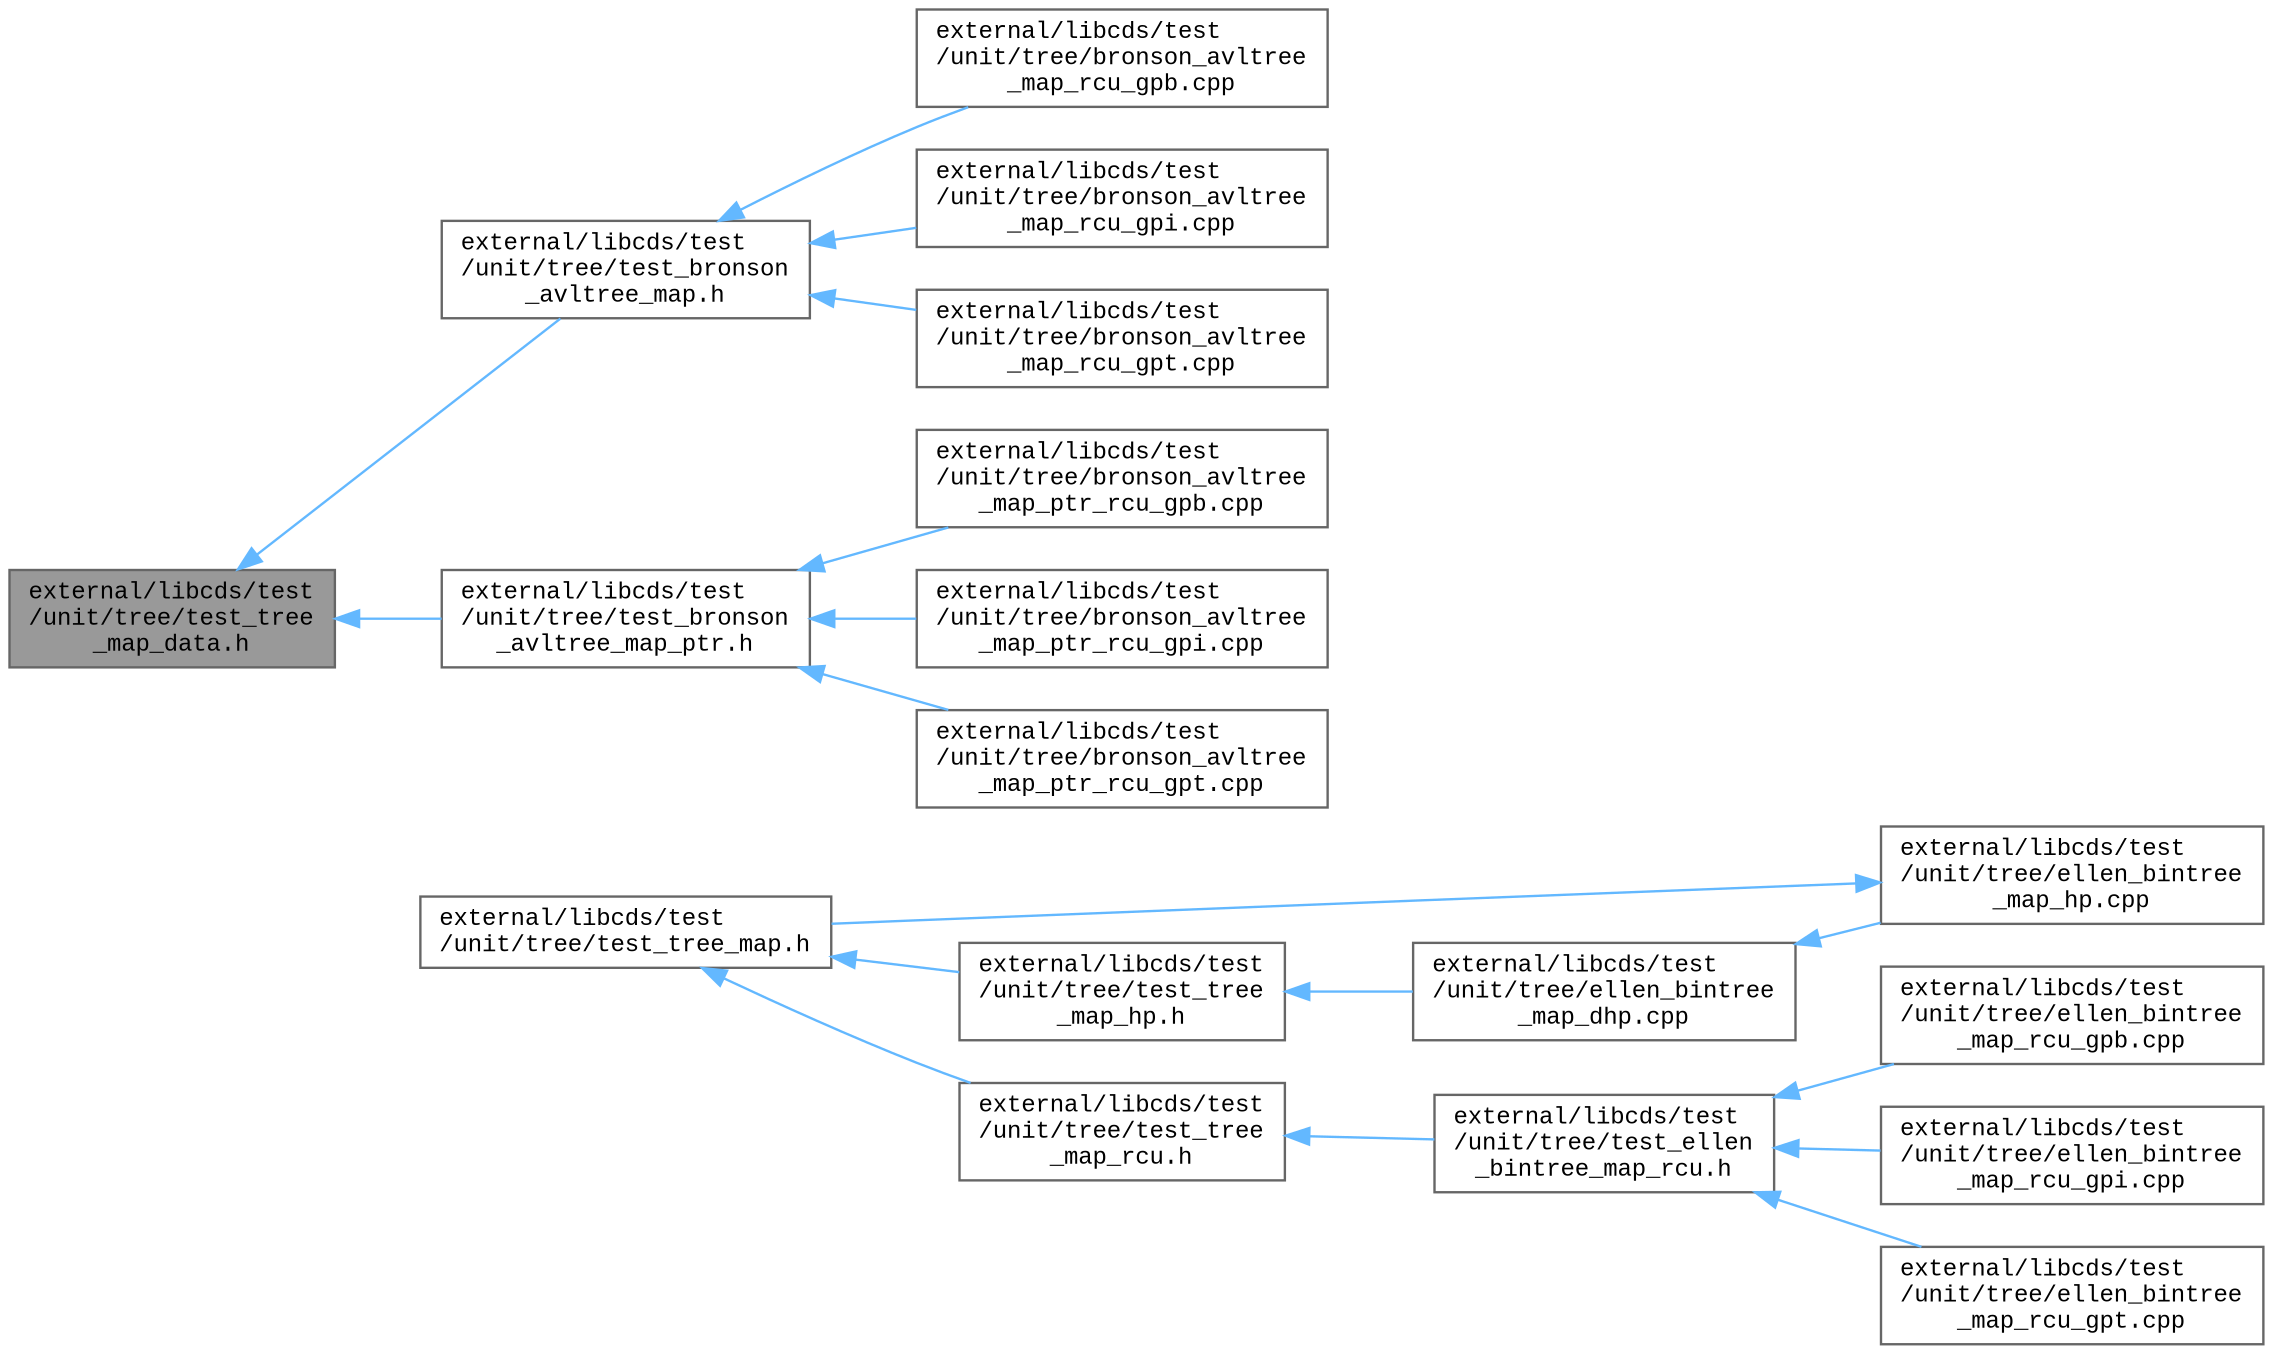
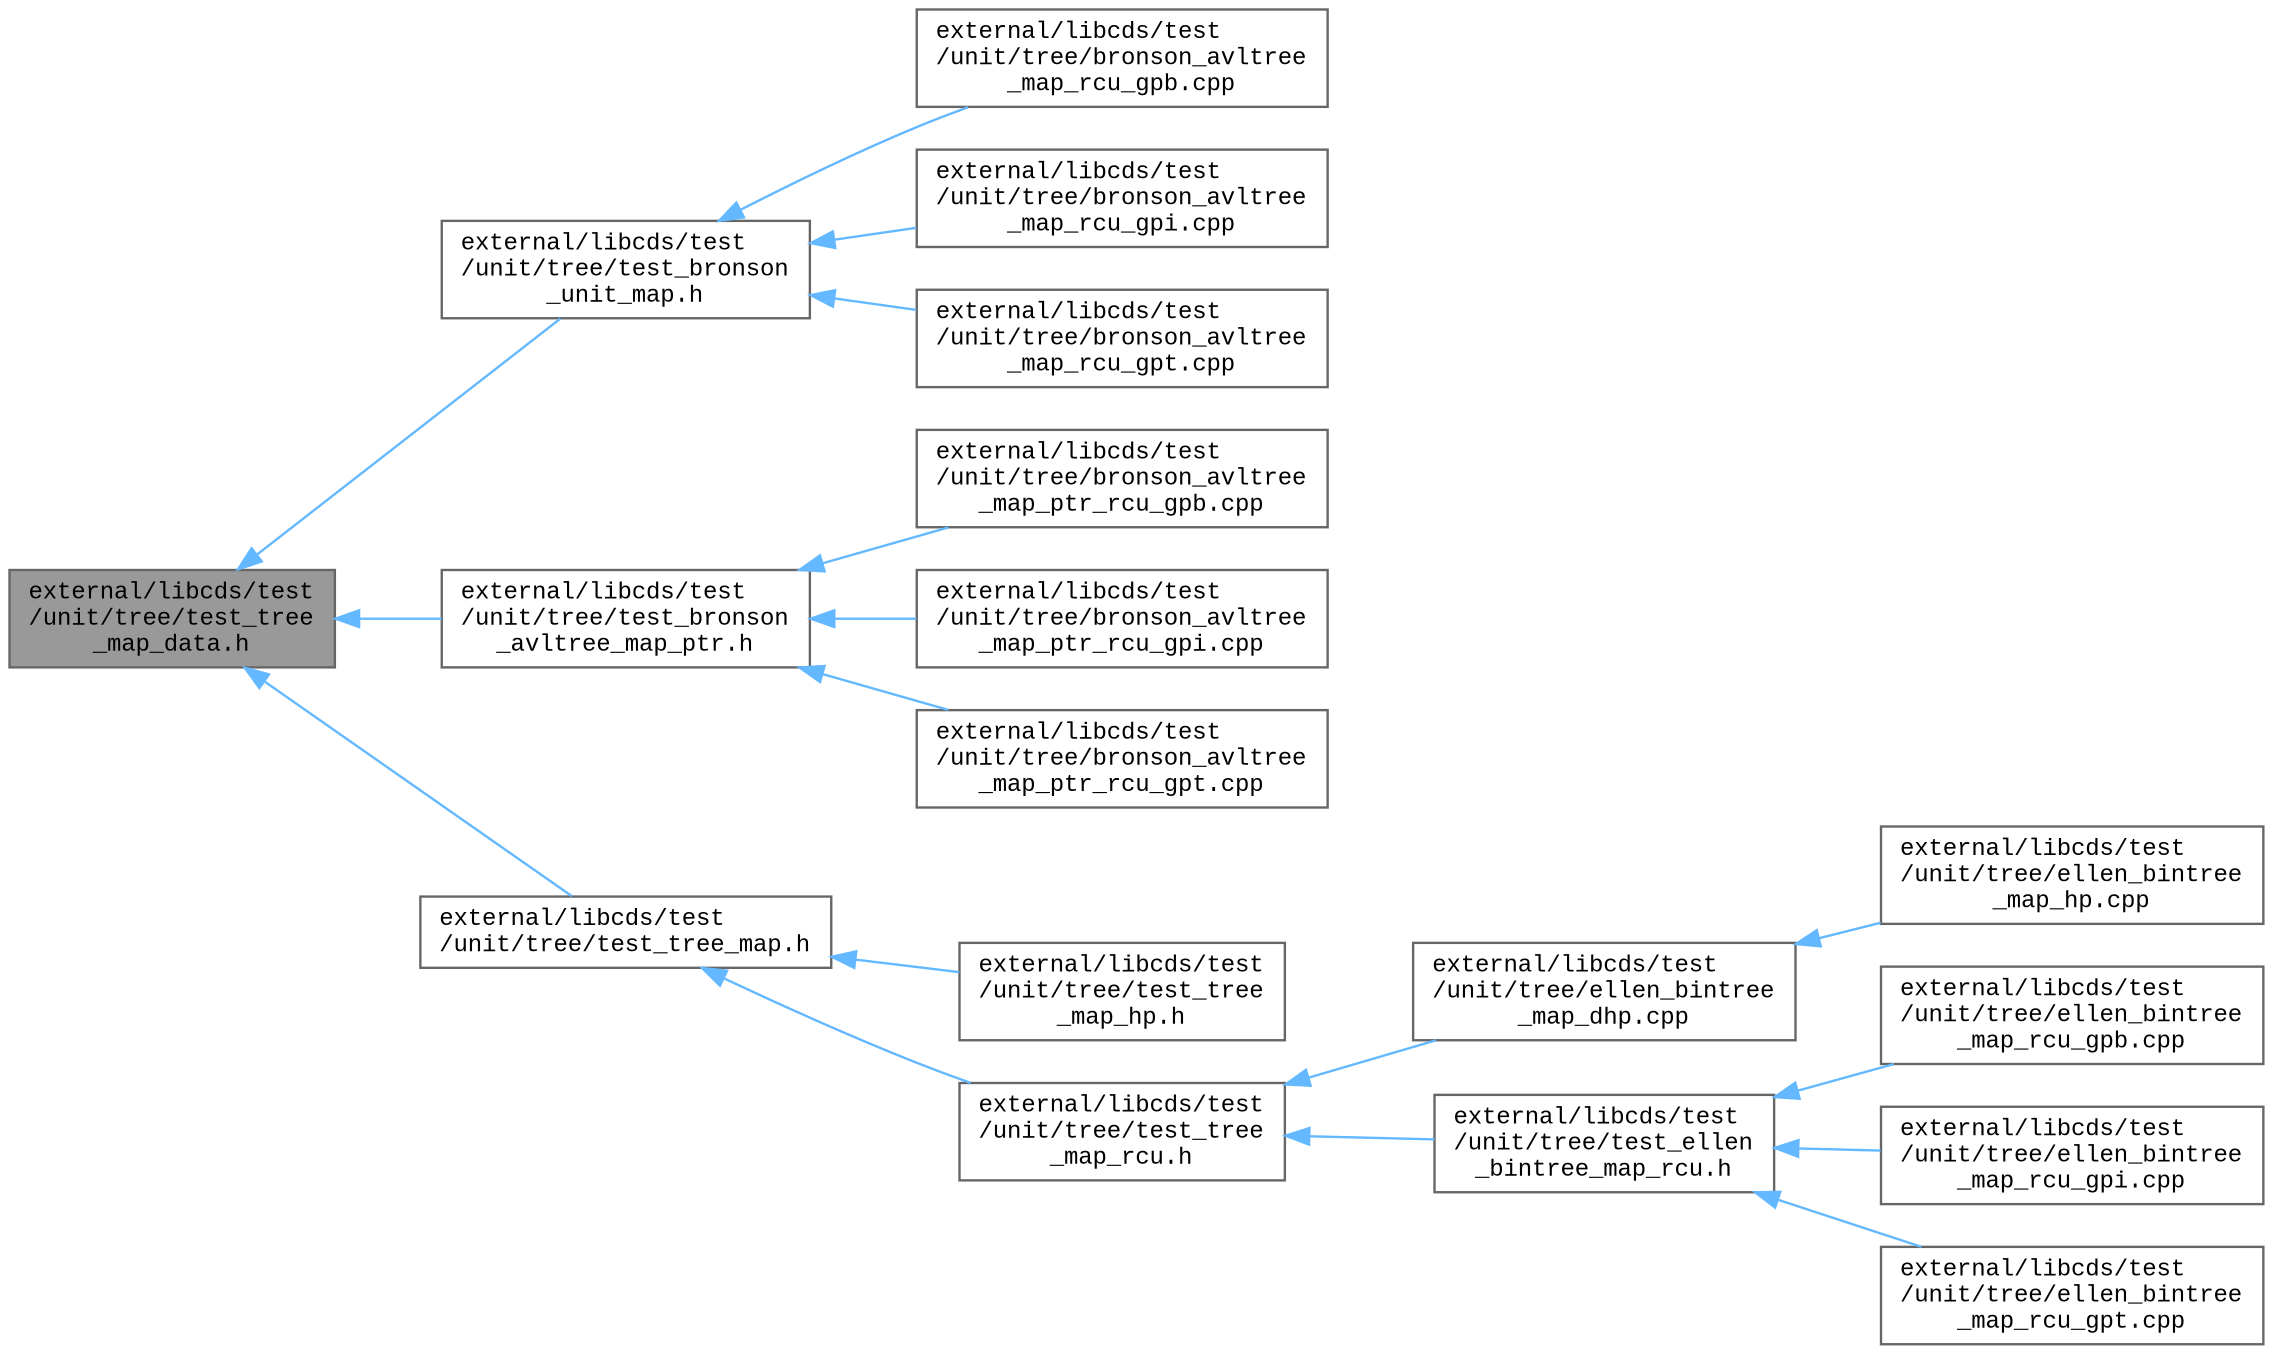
(626, 270) -> (626, 270)
(1344, 903) -> (418, 789)
(1361, 992) -> (1372, 1059)
